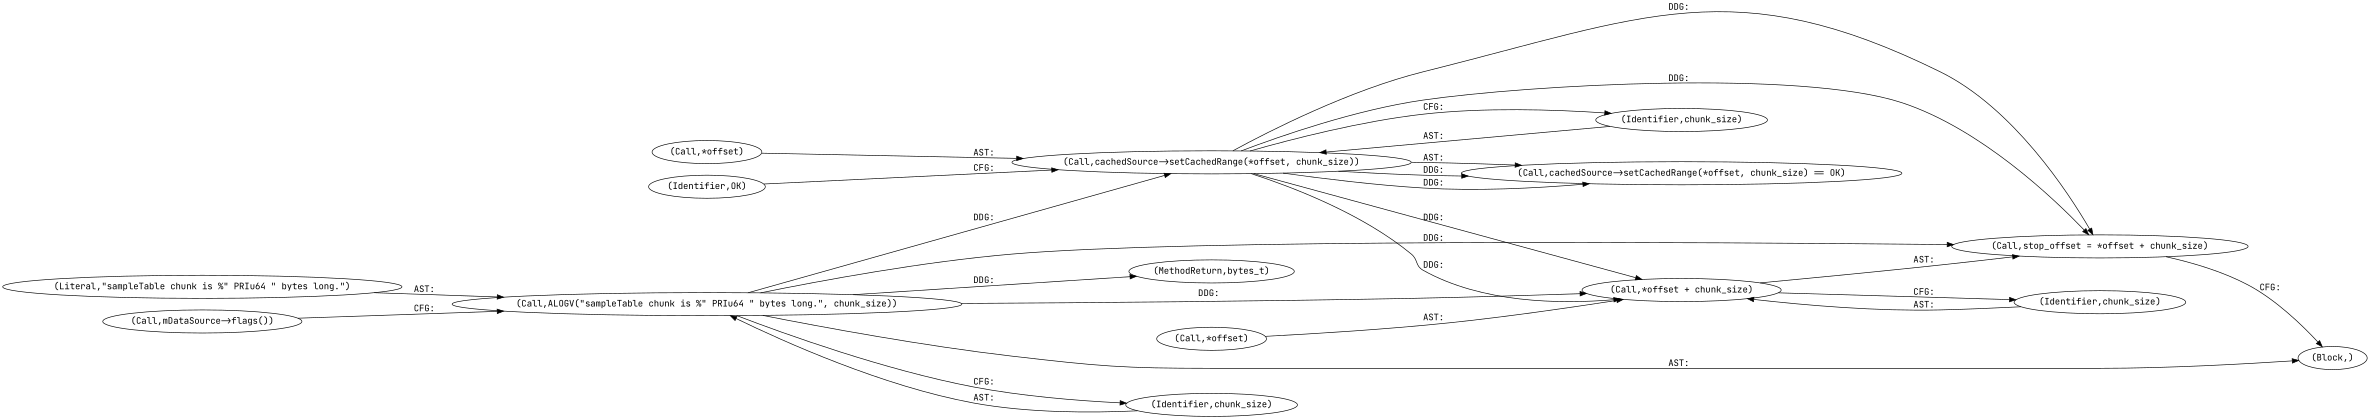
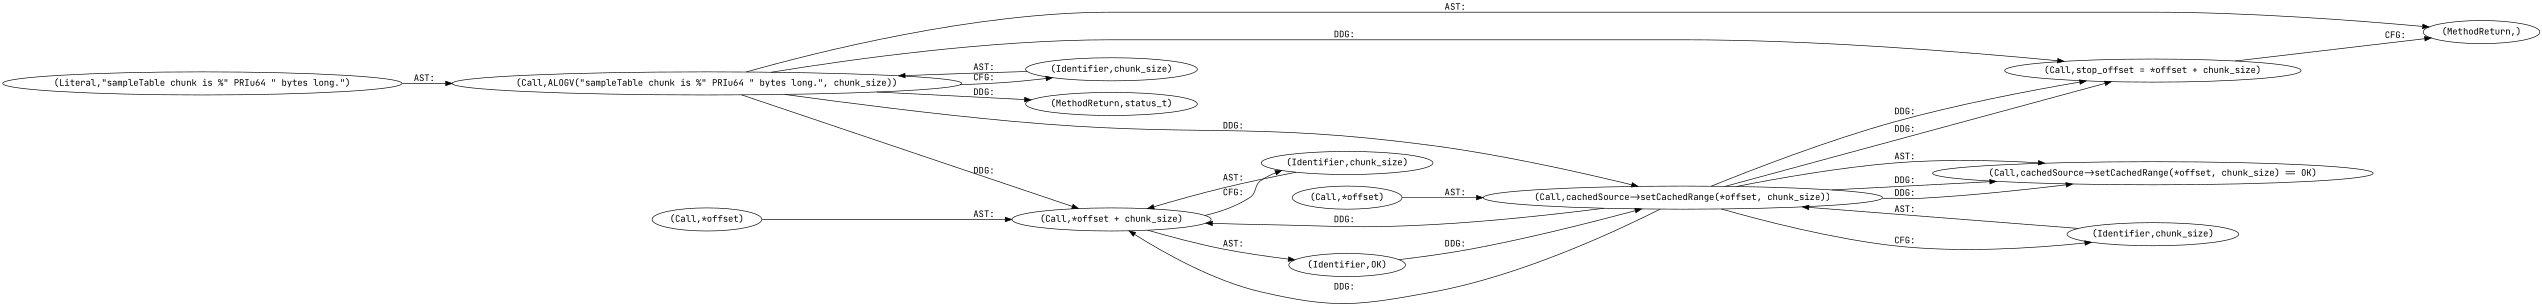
(987, 168) -> (1458, 244)
(1212, 271) -> (1111, 104)
(1886, 271) -> (1217, 248)
(202, 321) -> none
(2333, 358) -> (2482, 32)
